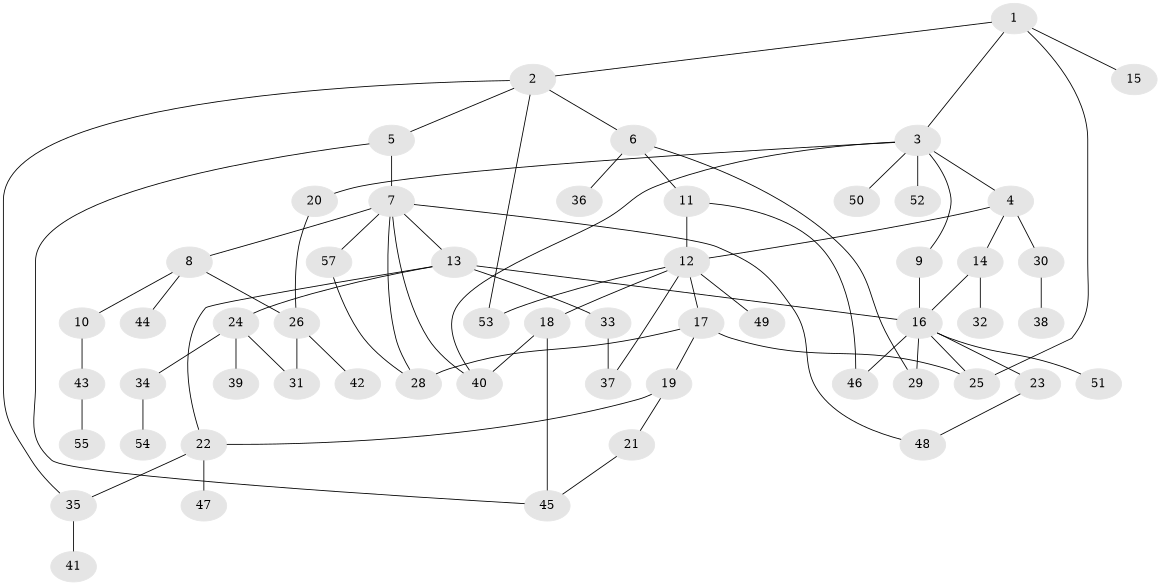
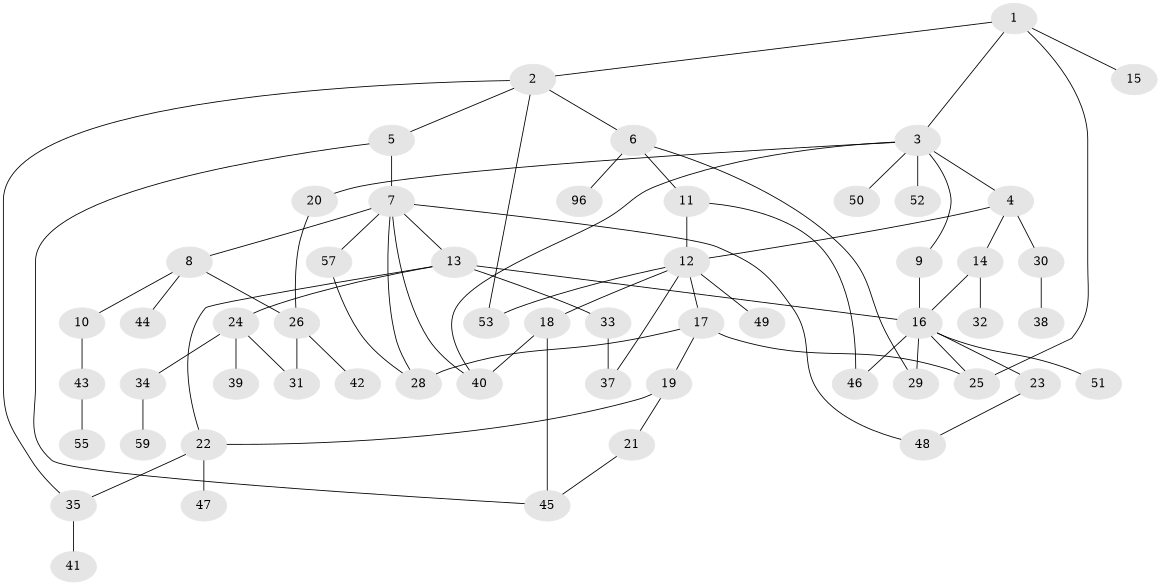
(579, 201) -> (579, 201)
(143, 445) -> (143, 445)
